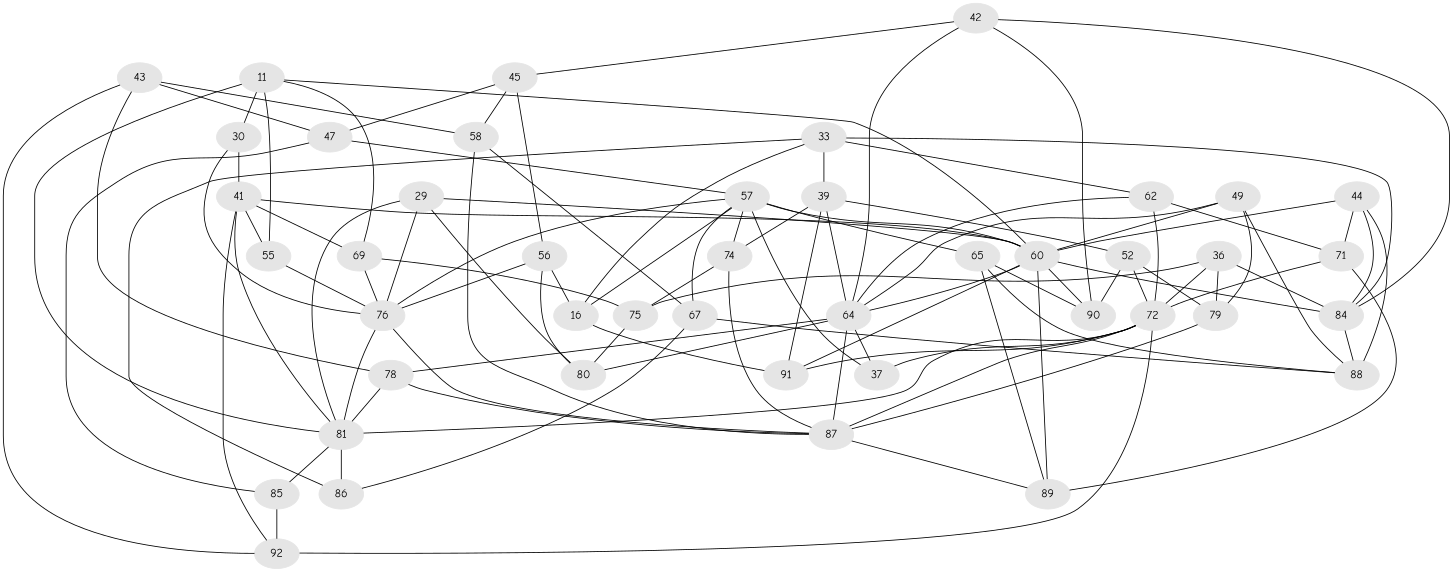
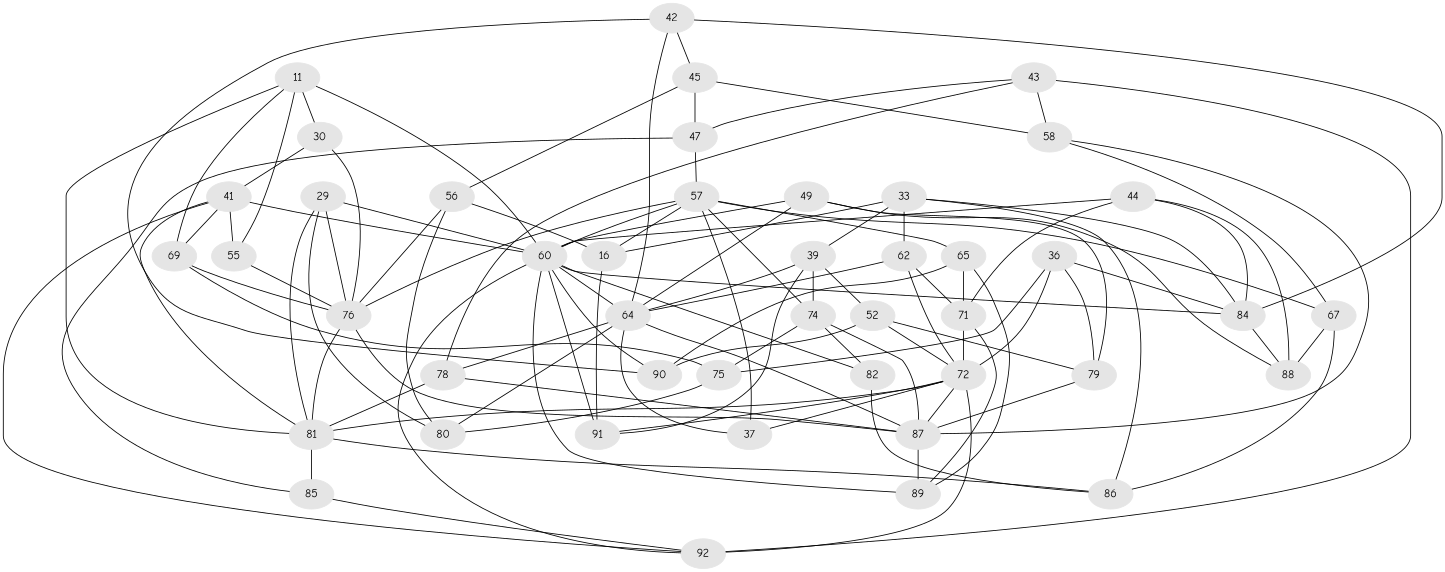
(1159, 353) -> (964, 286)
none -> (873, 375)
none -> (430, 468)
